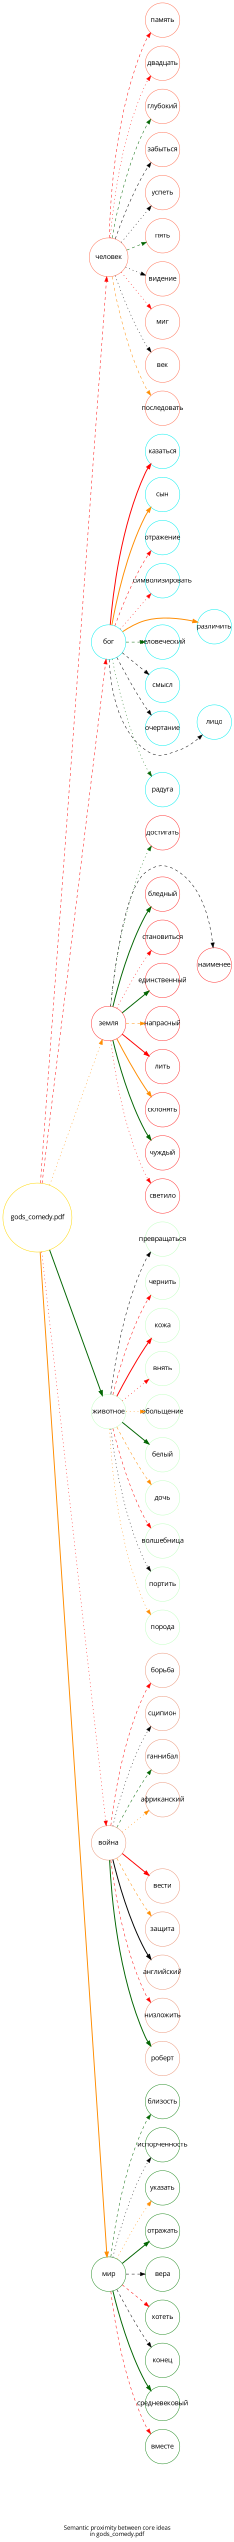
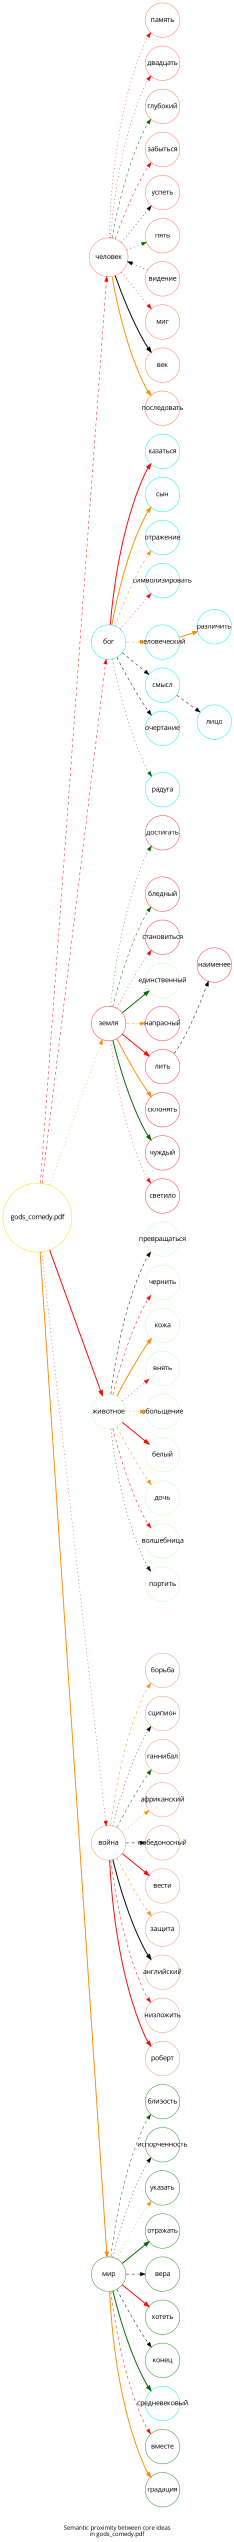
(119, 135) -> (119, 135)
(130, 202) -> (130, 202)
(134, 247) -> (134, 247)
(133, 270) -> (140, 267)
(130, 313) -> (130, 313)
(126, 335) -> (126, 335)
(130, 589) -> (130, 589)
(156, 619) -> (186, 635)
(133, 642) -> (133, 642)
(129, 732) -> (186, 702)
(142, 876) -> (192, 1021)
(127, 958) -> (127, 958)
(163, 980) -> (163, 980)
(75, 1321) -> (75, 1321)
(132, 1369) -> (132, 1369)
(134, 1432) -> (134, 1432)
(163, 1627) -> none
(124, 1755) -> (124, 1755)
none -> (163, 1843)
(120, 1953) -> (120, 1953)
(134, 2294) -> (134, 2294)
(163, 2404) -> (163, 2404)
none -> (163, 2490)
